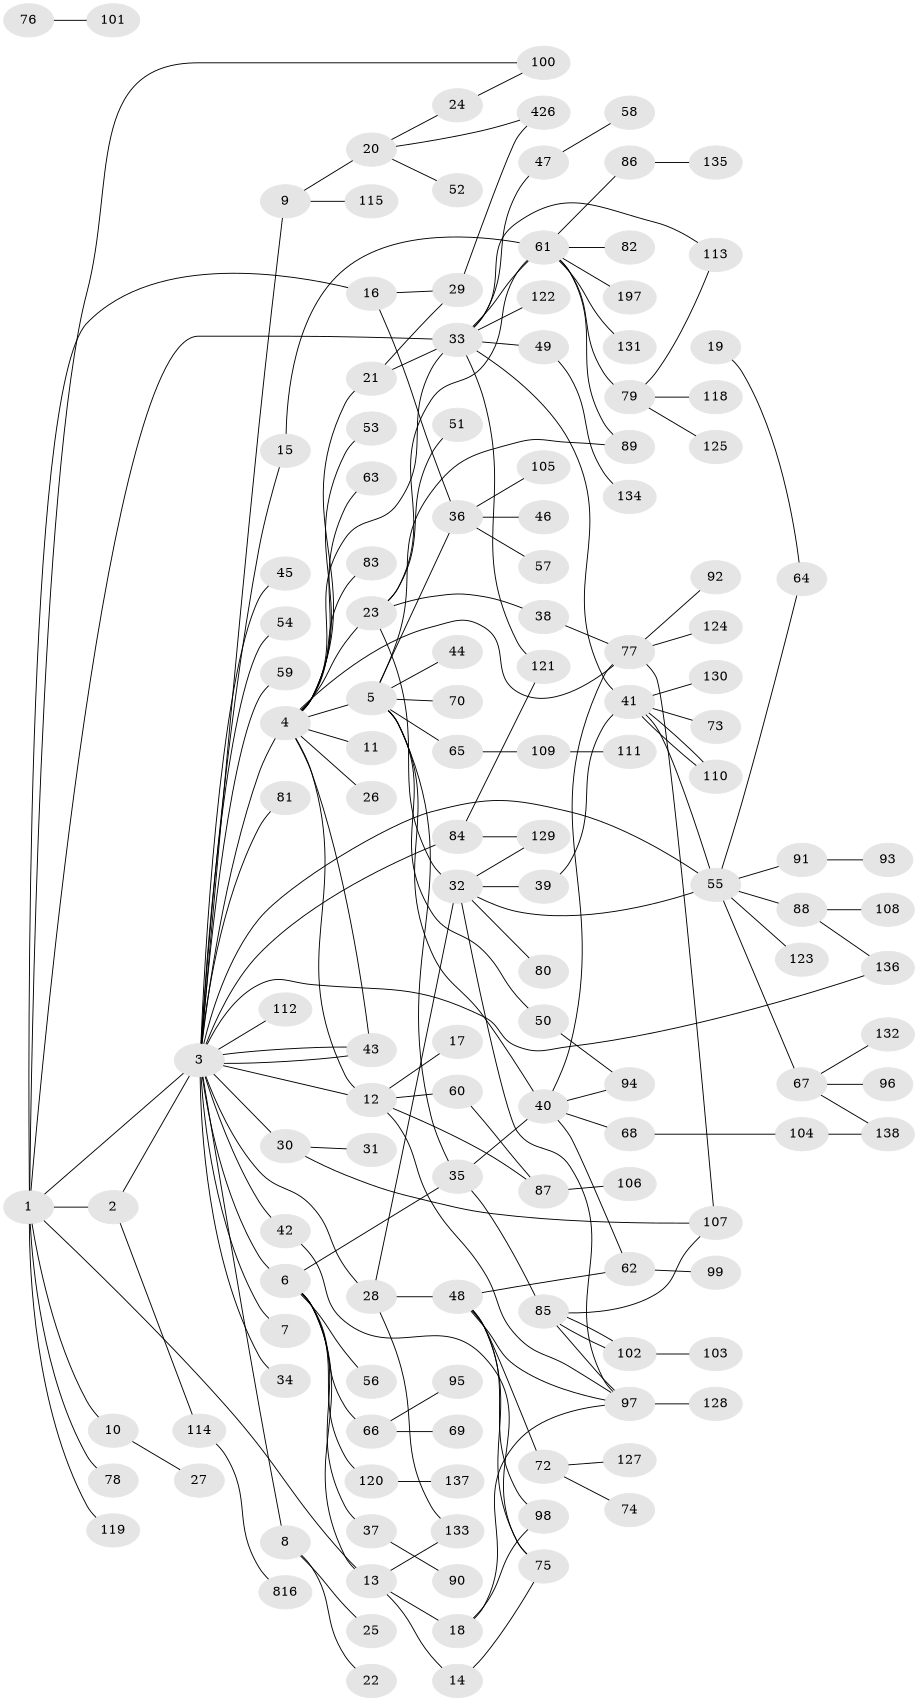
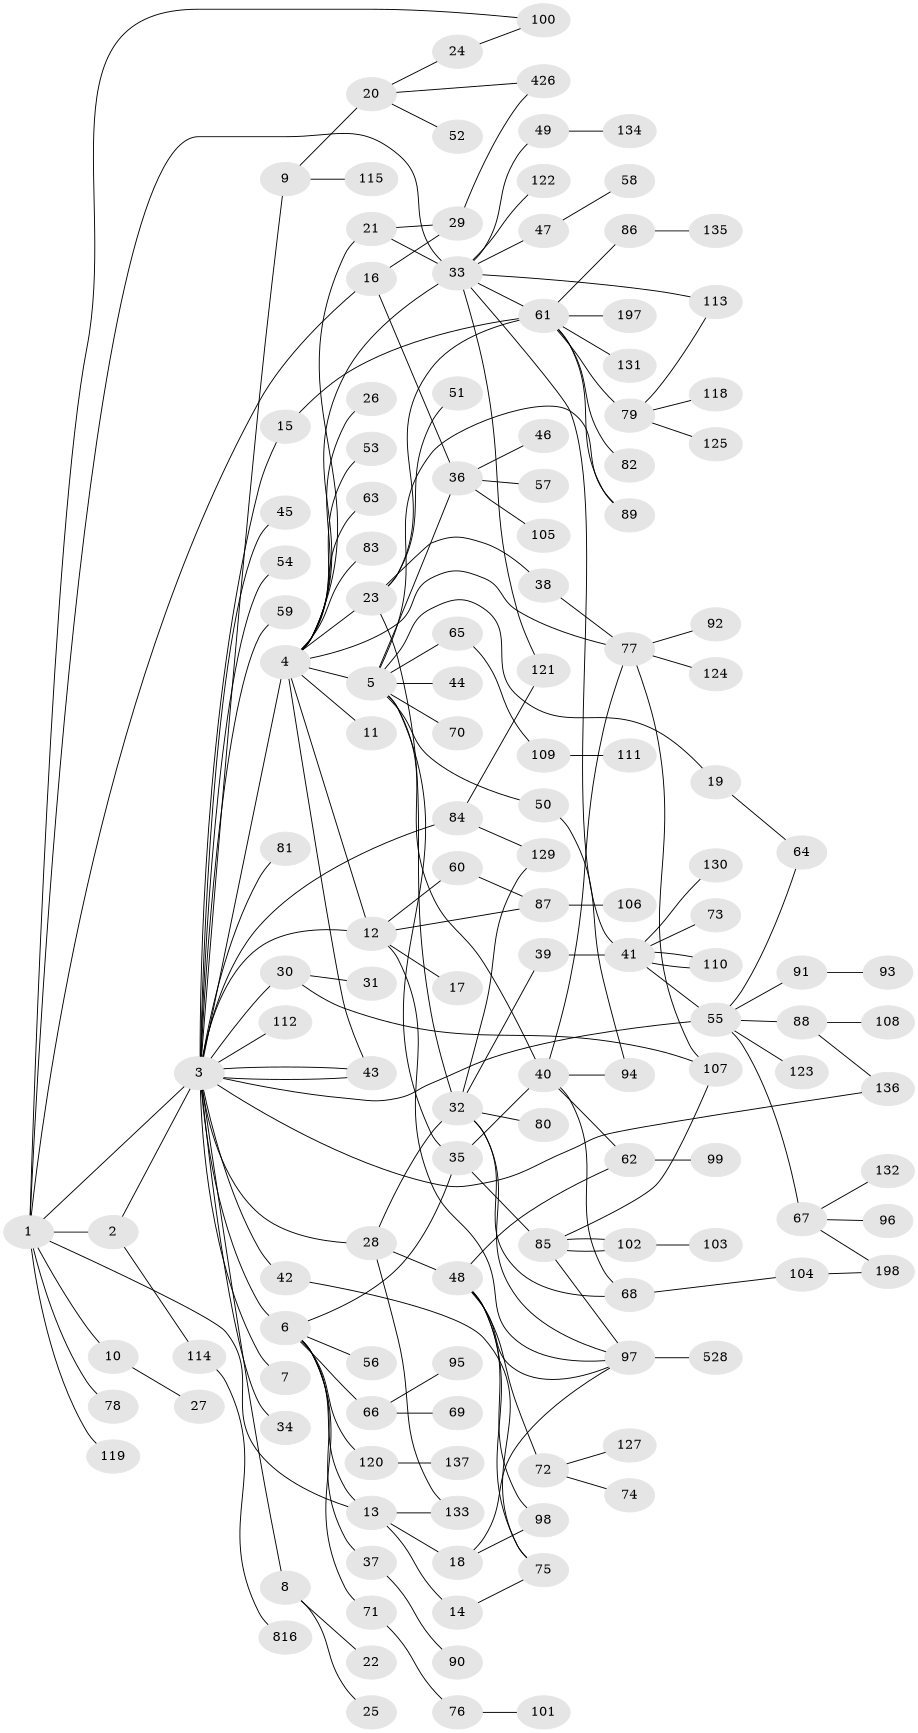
none -> (509, 686)
(591, 914) -> (504, 1254)
(888, 1134) -> (888, 1272)
(716, 1404) -> (716, 1358)
none -> (371, 1613)
